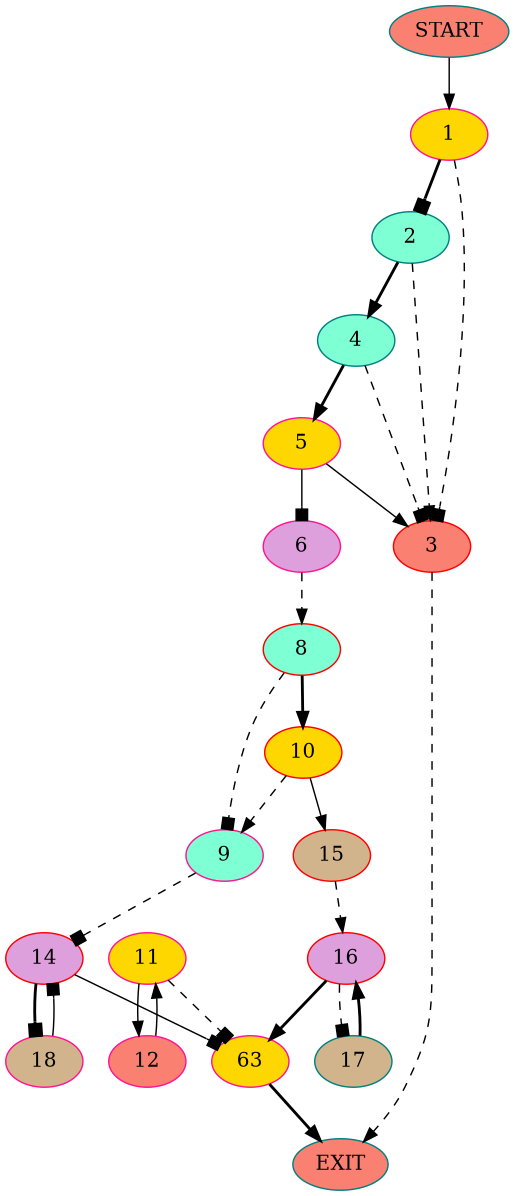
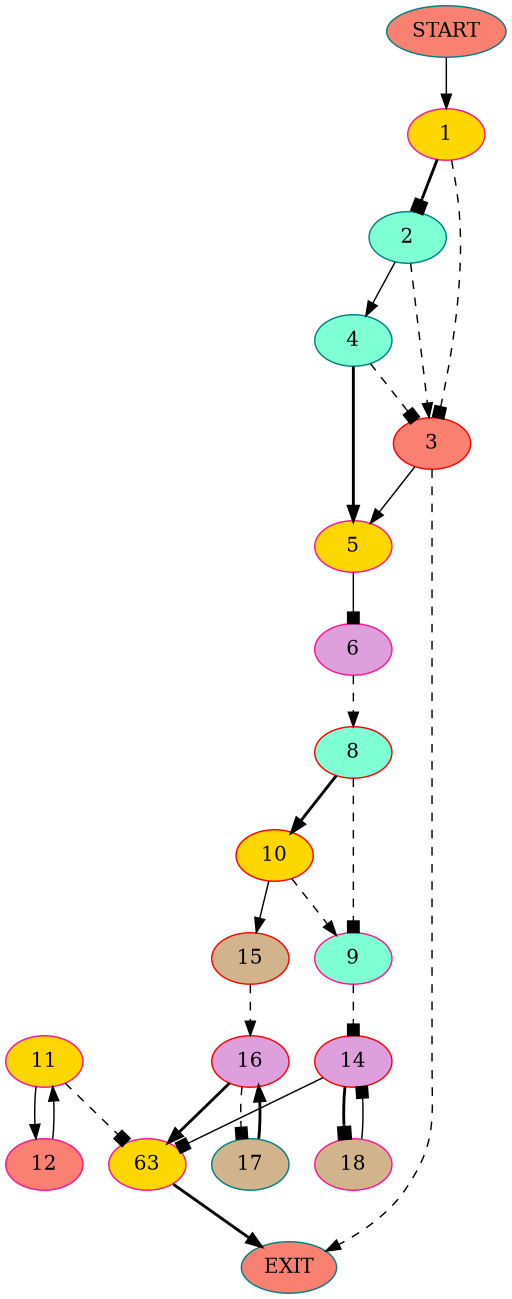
(387, 283) -> (384, 283)
(361, 491) -> (397, 489)
